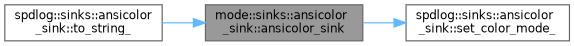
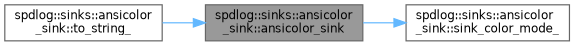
(284, 23) -> (284, 23)
(488, 23) -> (488, 23)
